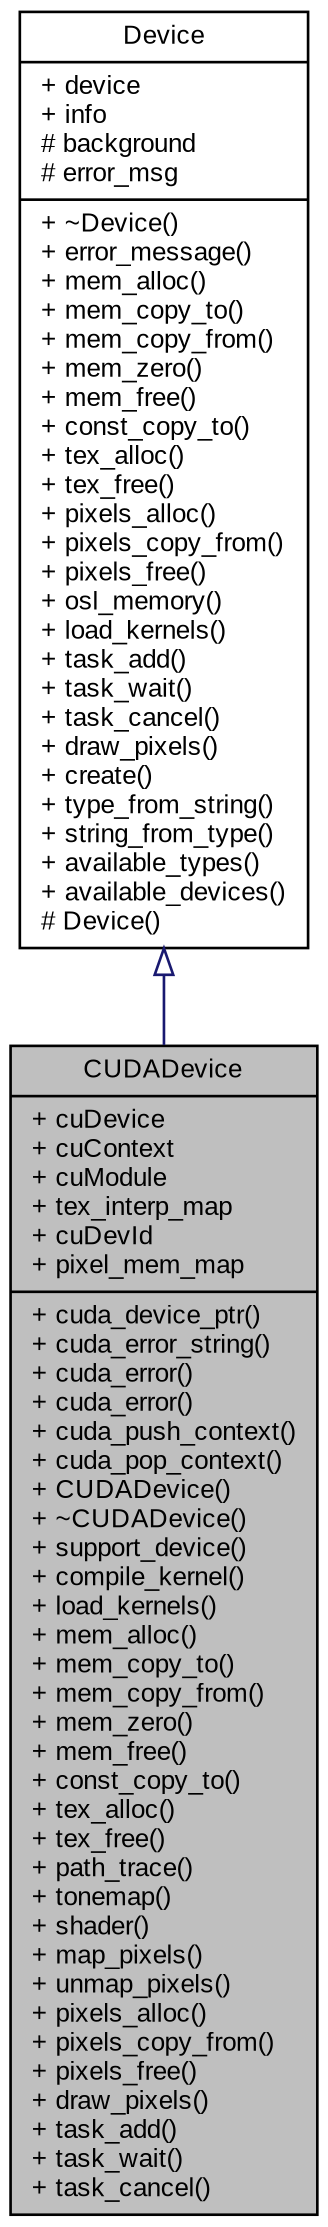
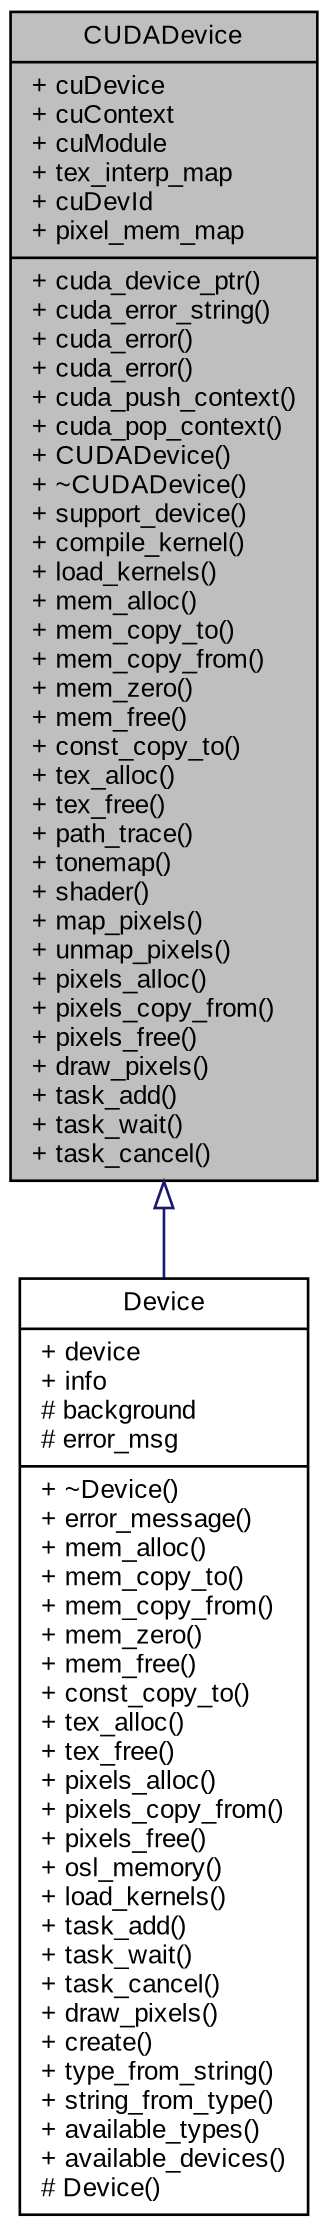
(164, 1010) -> (164, 1243)
